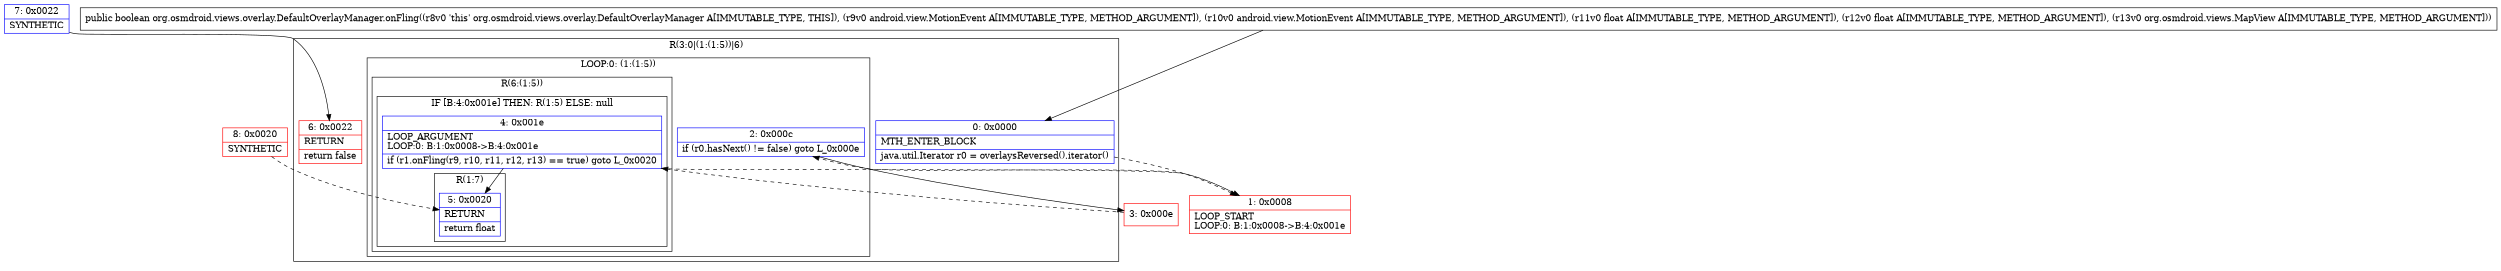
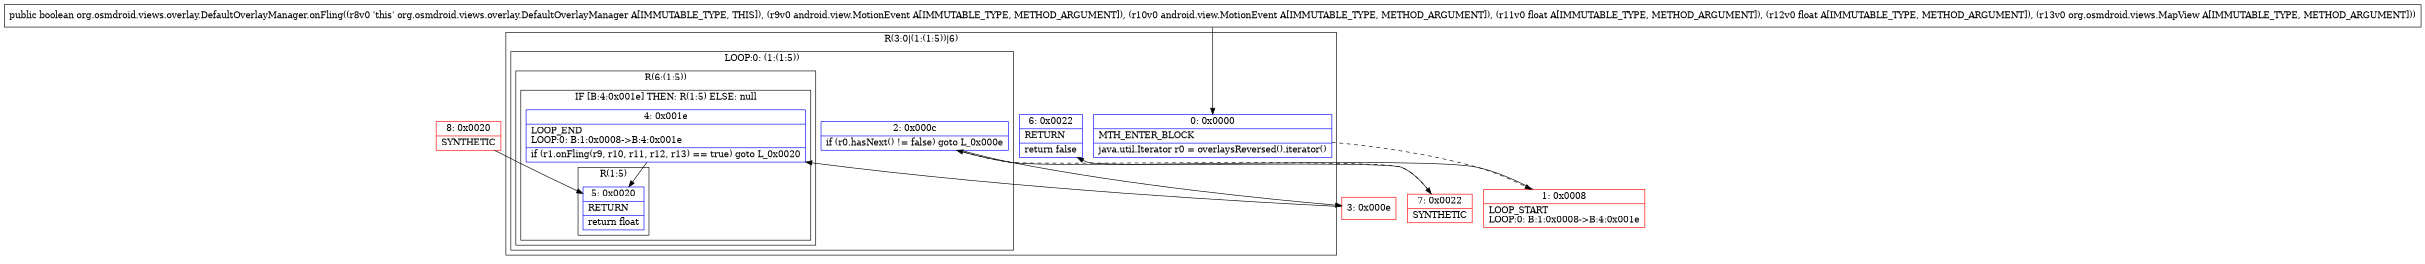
(37, 19) -> (1440, 208)
(430, 137) -> (557, 131)
(330, 142) -> (1051, 136)
none -> (1196, 163)
(848, 170) -> none
(1031, 170) -> (1250, 163)
(470, 181) -> (614, 175)
(350, 190) -> (536, 171)
(895, 194) -> (1076, 189)
